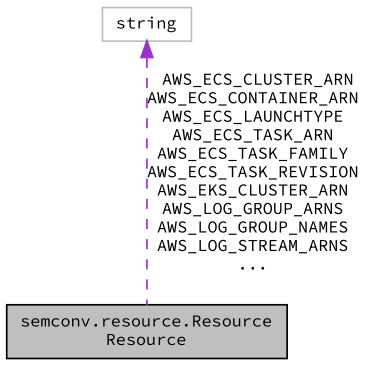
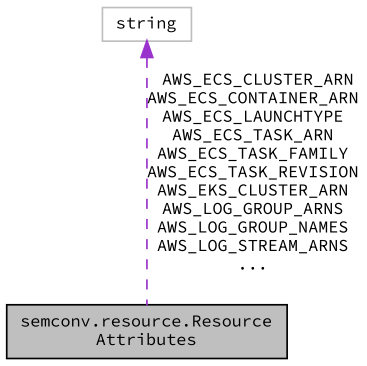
(147, 332) -> (147, 332)
